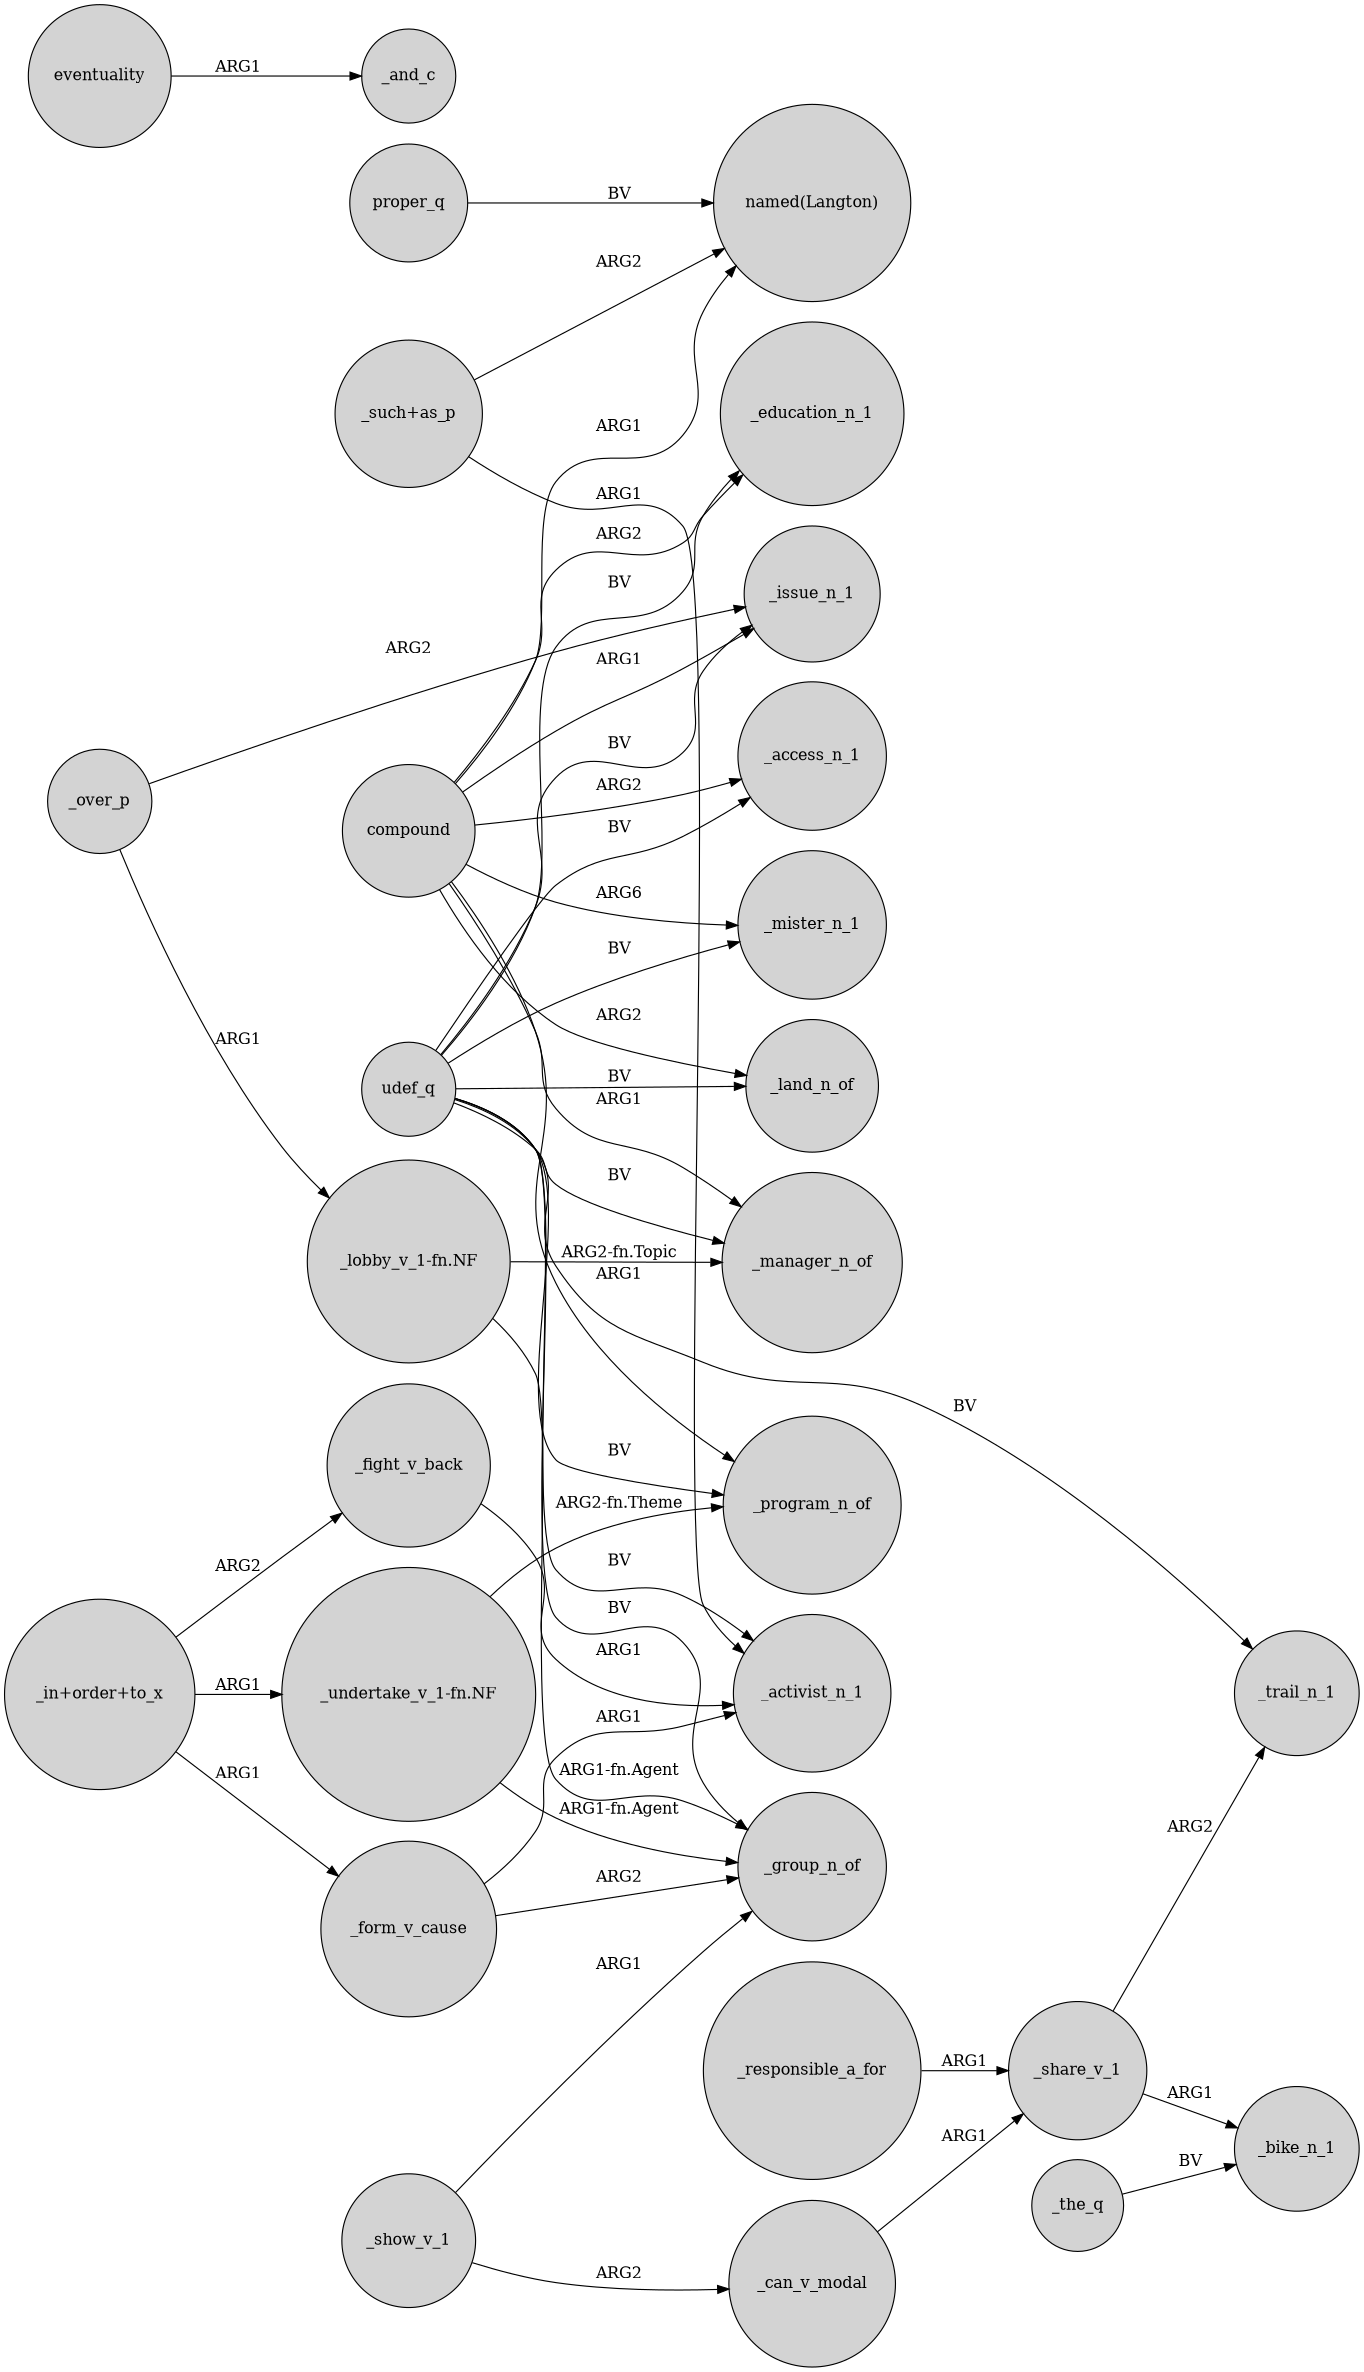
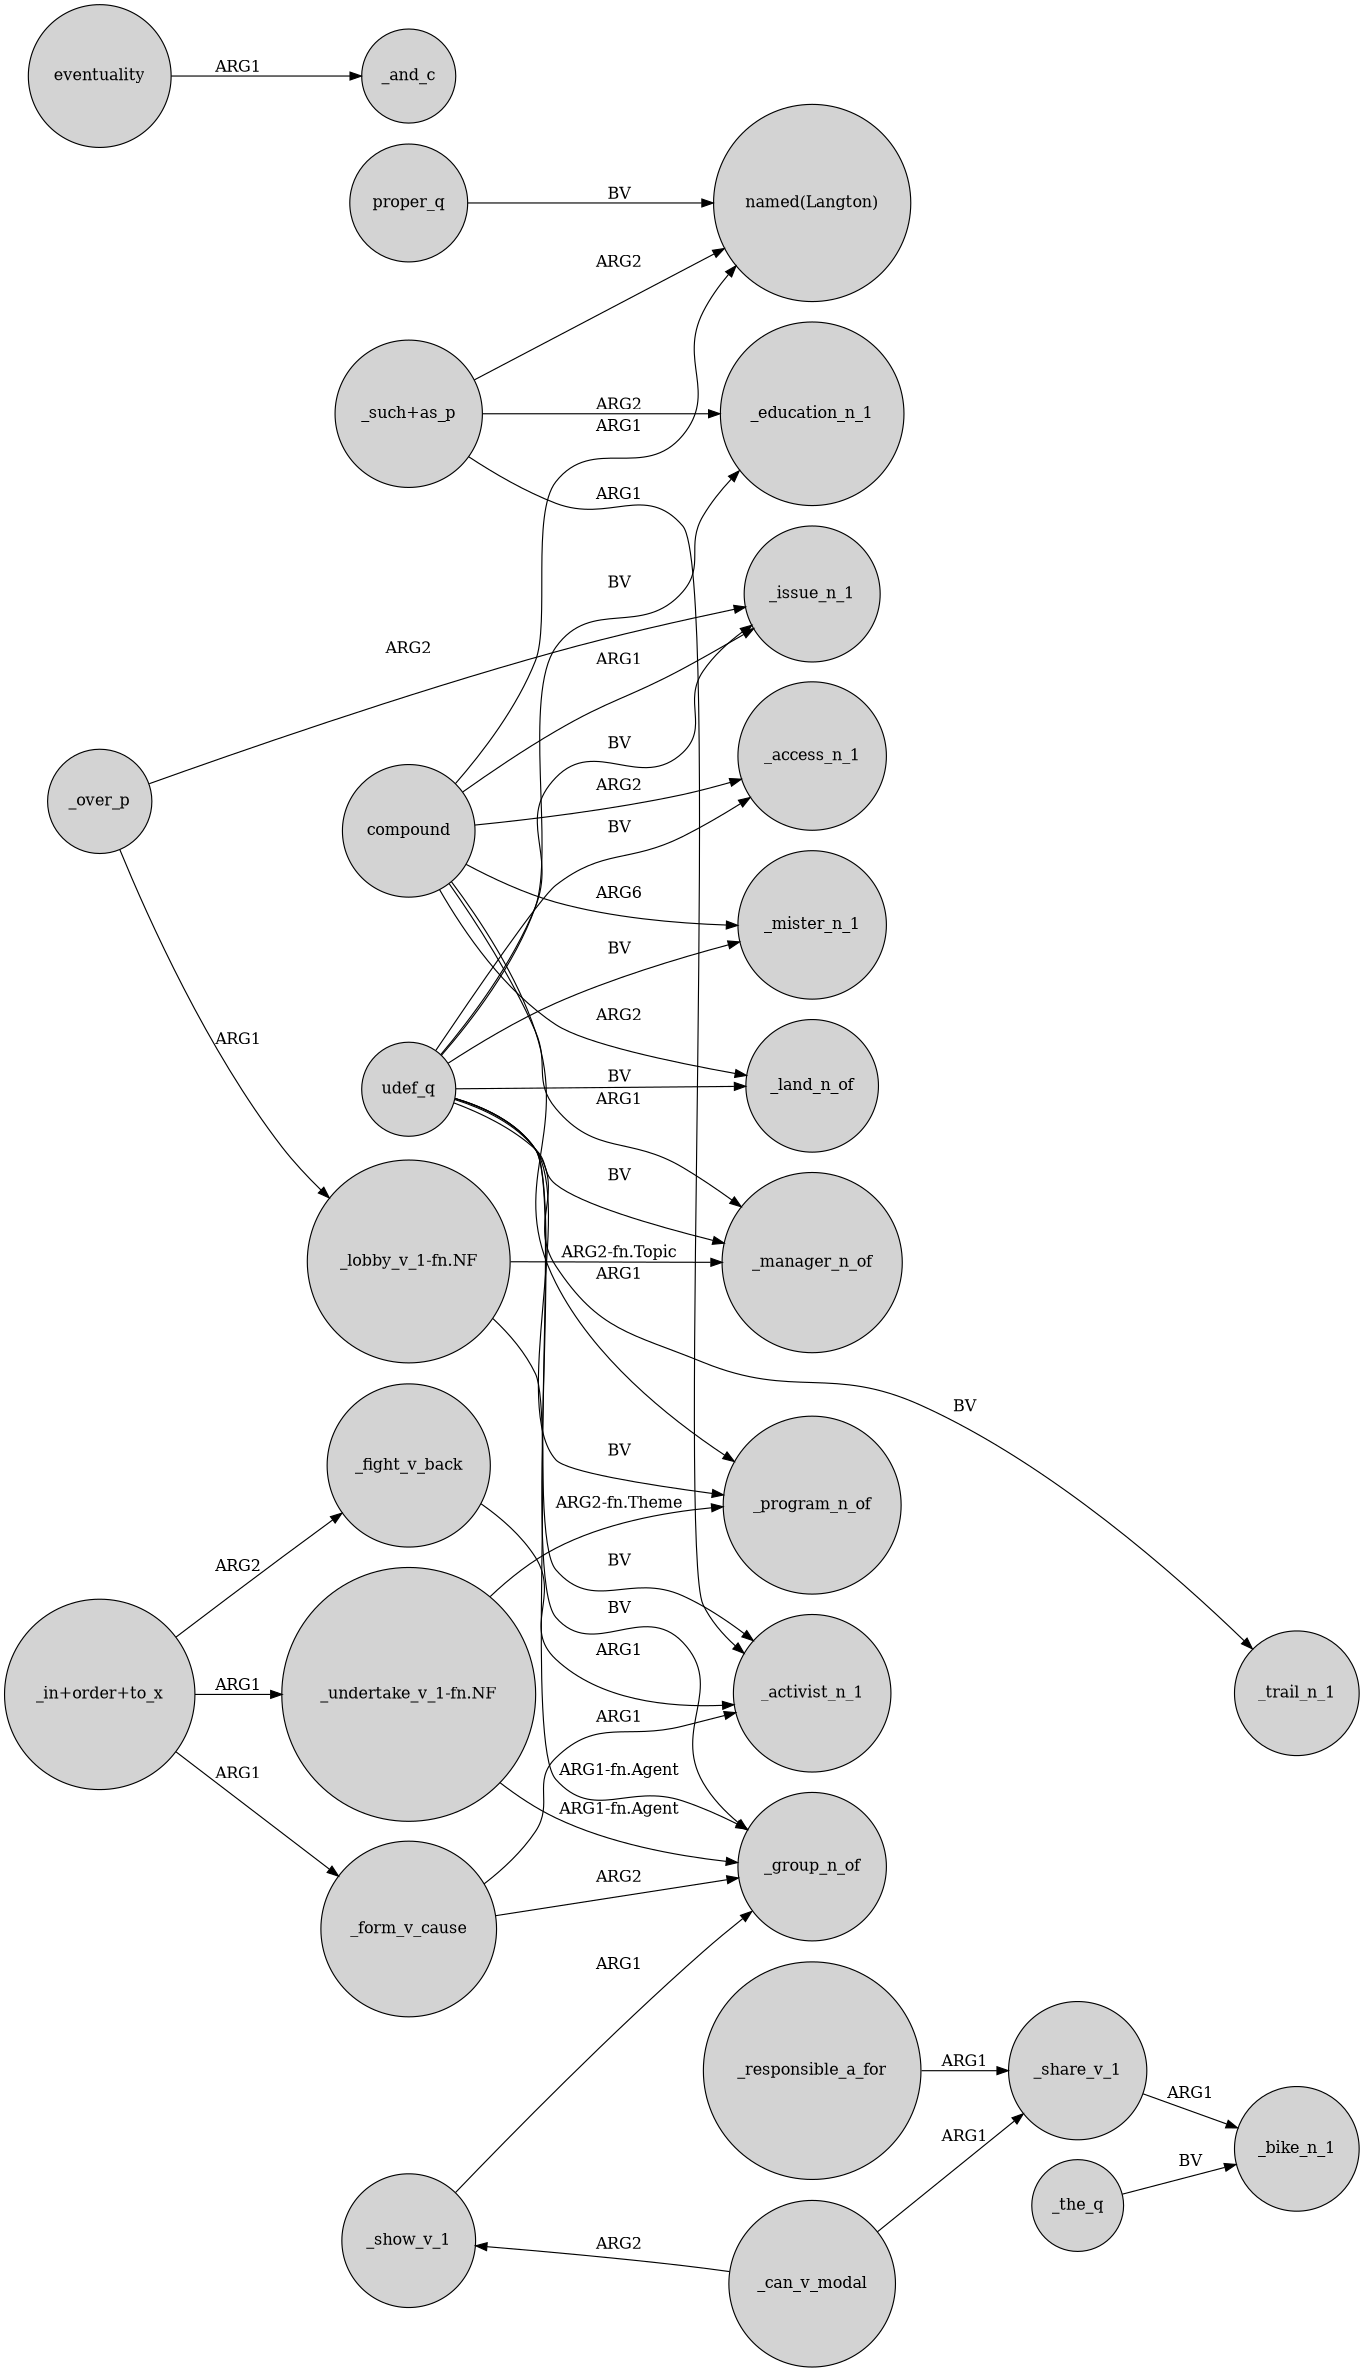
(554, 572) -> (595, 414)
(1186, 1884) -> none
(594, 2287) -> (608, 2258)
